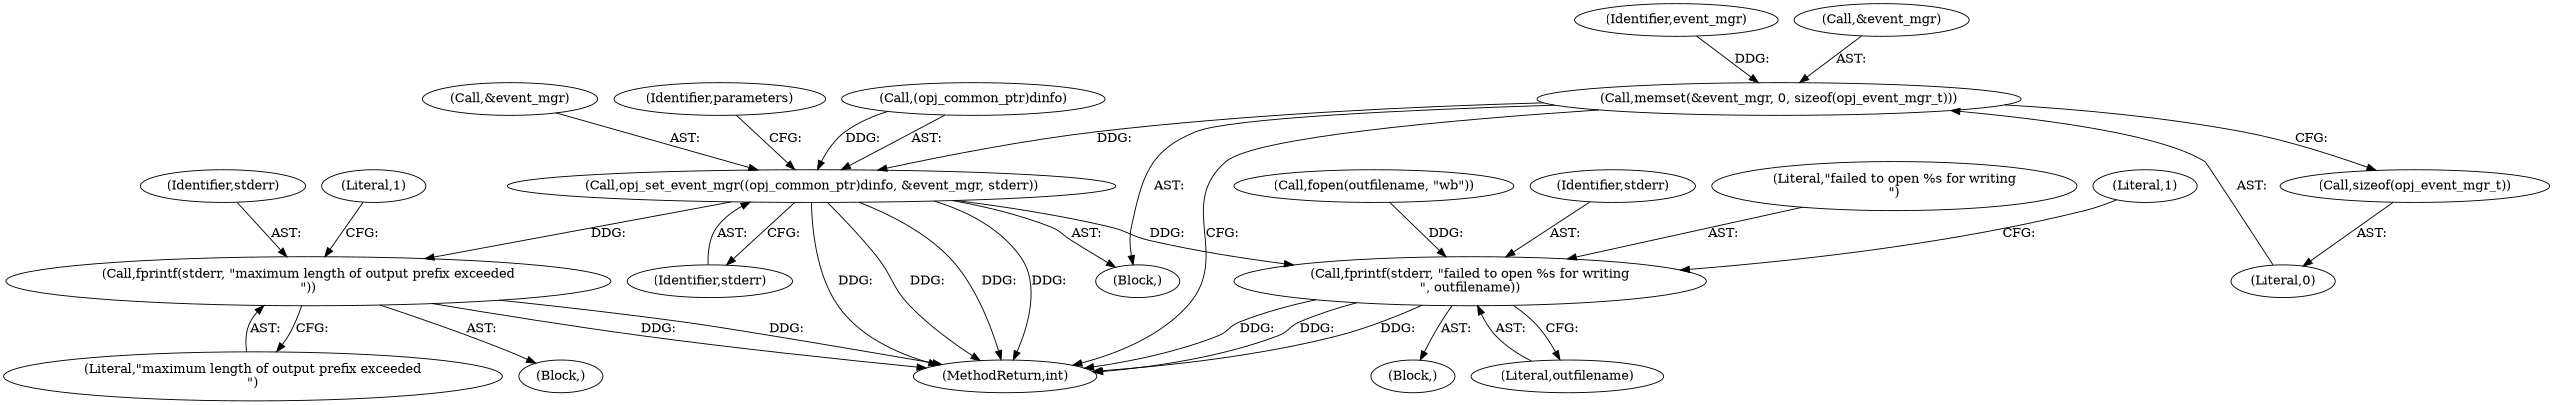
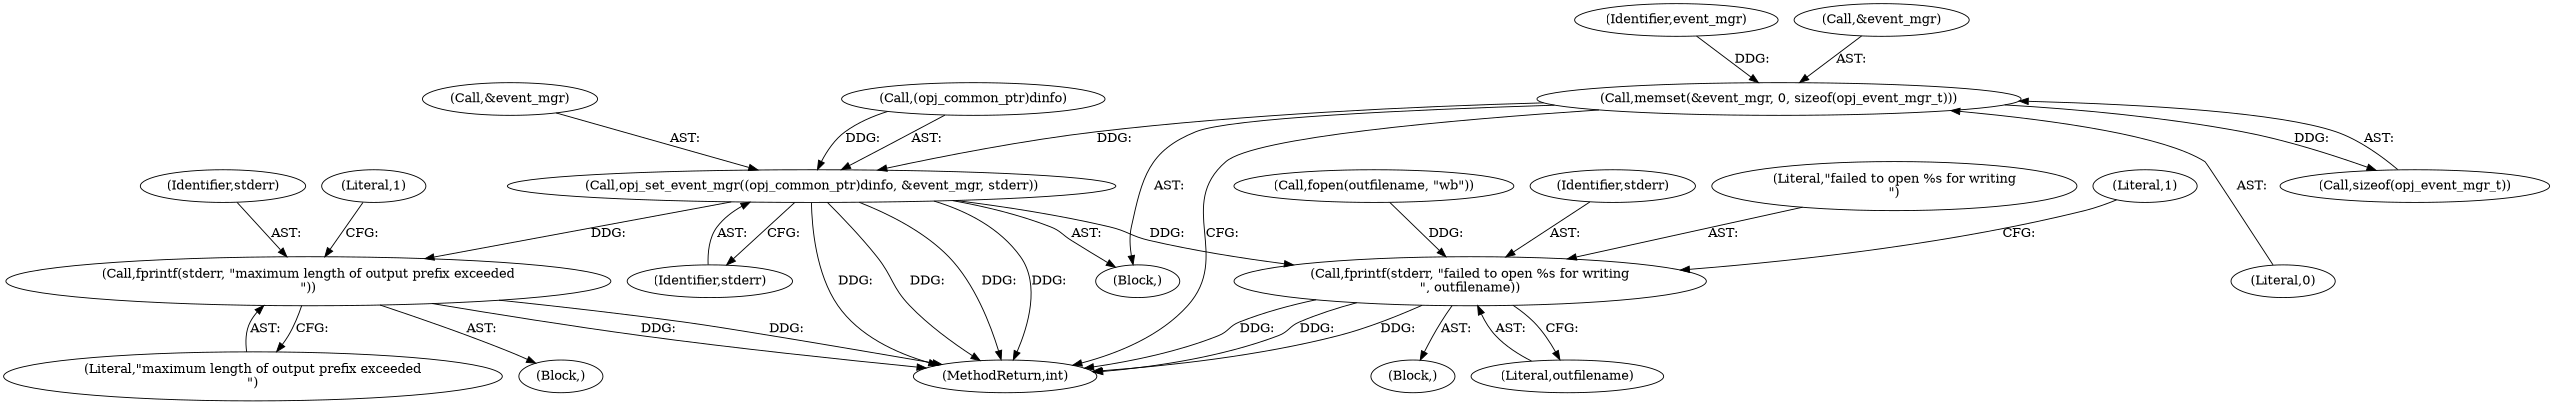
(720, 99) -> none
(2314, 139) -> (2314, 139)
(2352, 232) -> (2219, 112)
